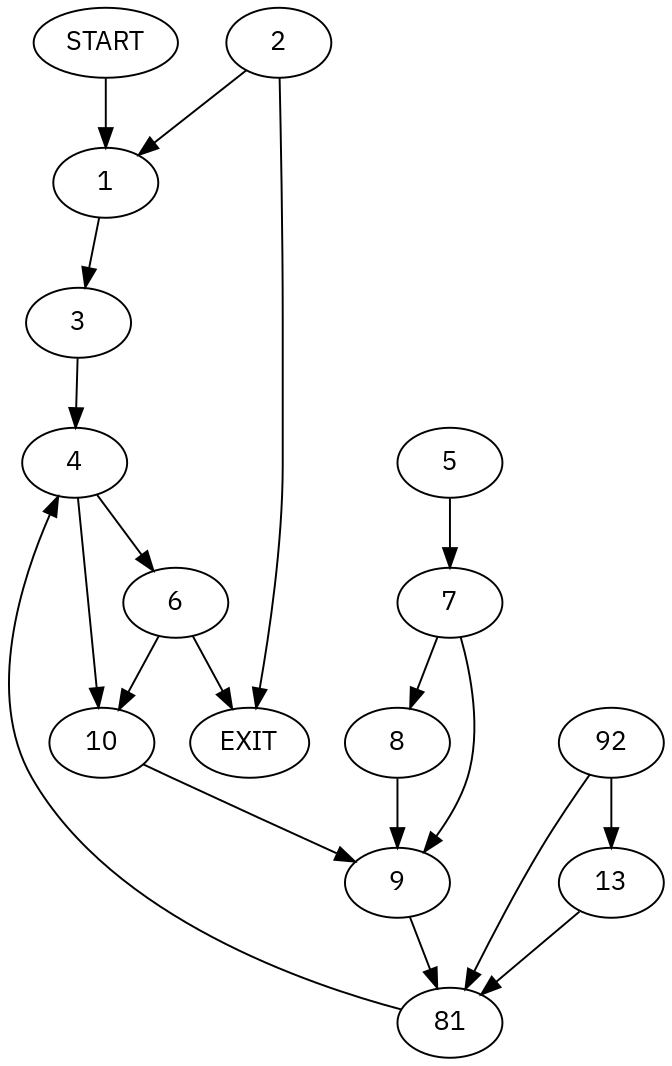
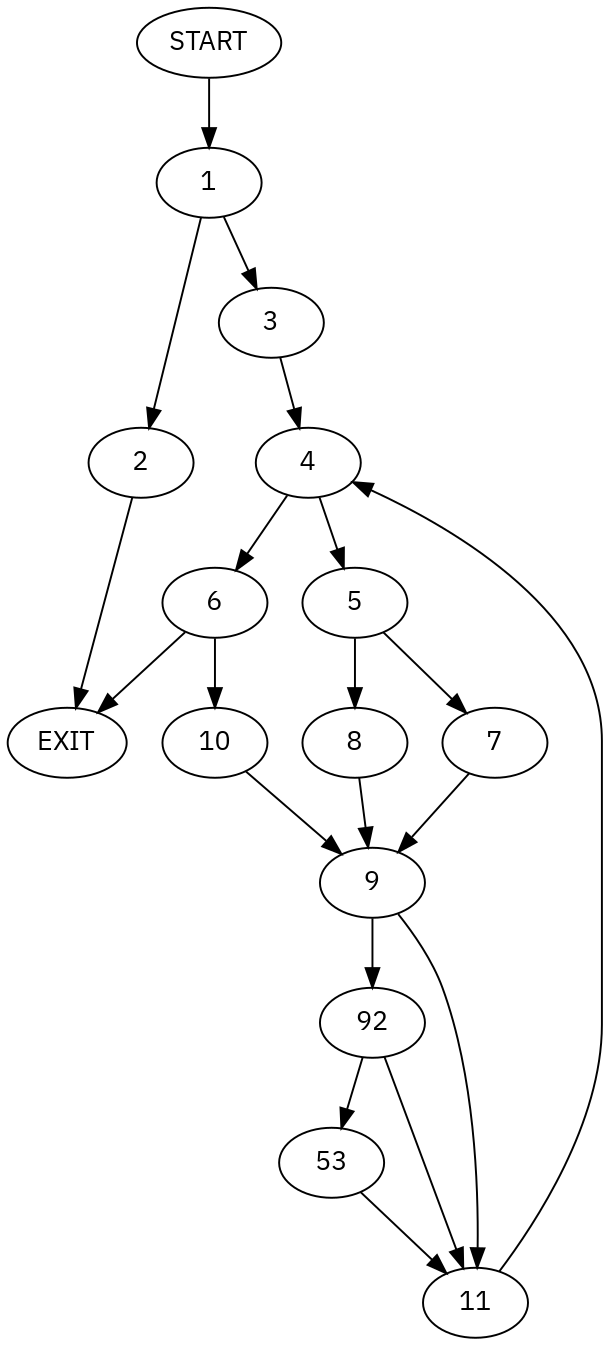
(200, 107) -> (177, 313)
(87, 593) -> (328, 524)
(427, 663) -> (355, 663)
(611, 883) -> (332, 1163)
none -> (372, 943)
(450, 1023) -> (476, 1303)
